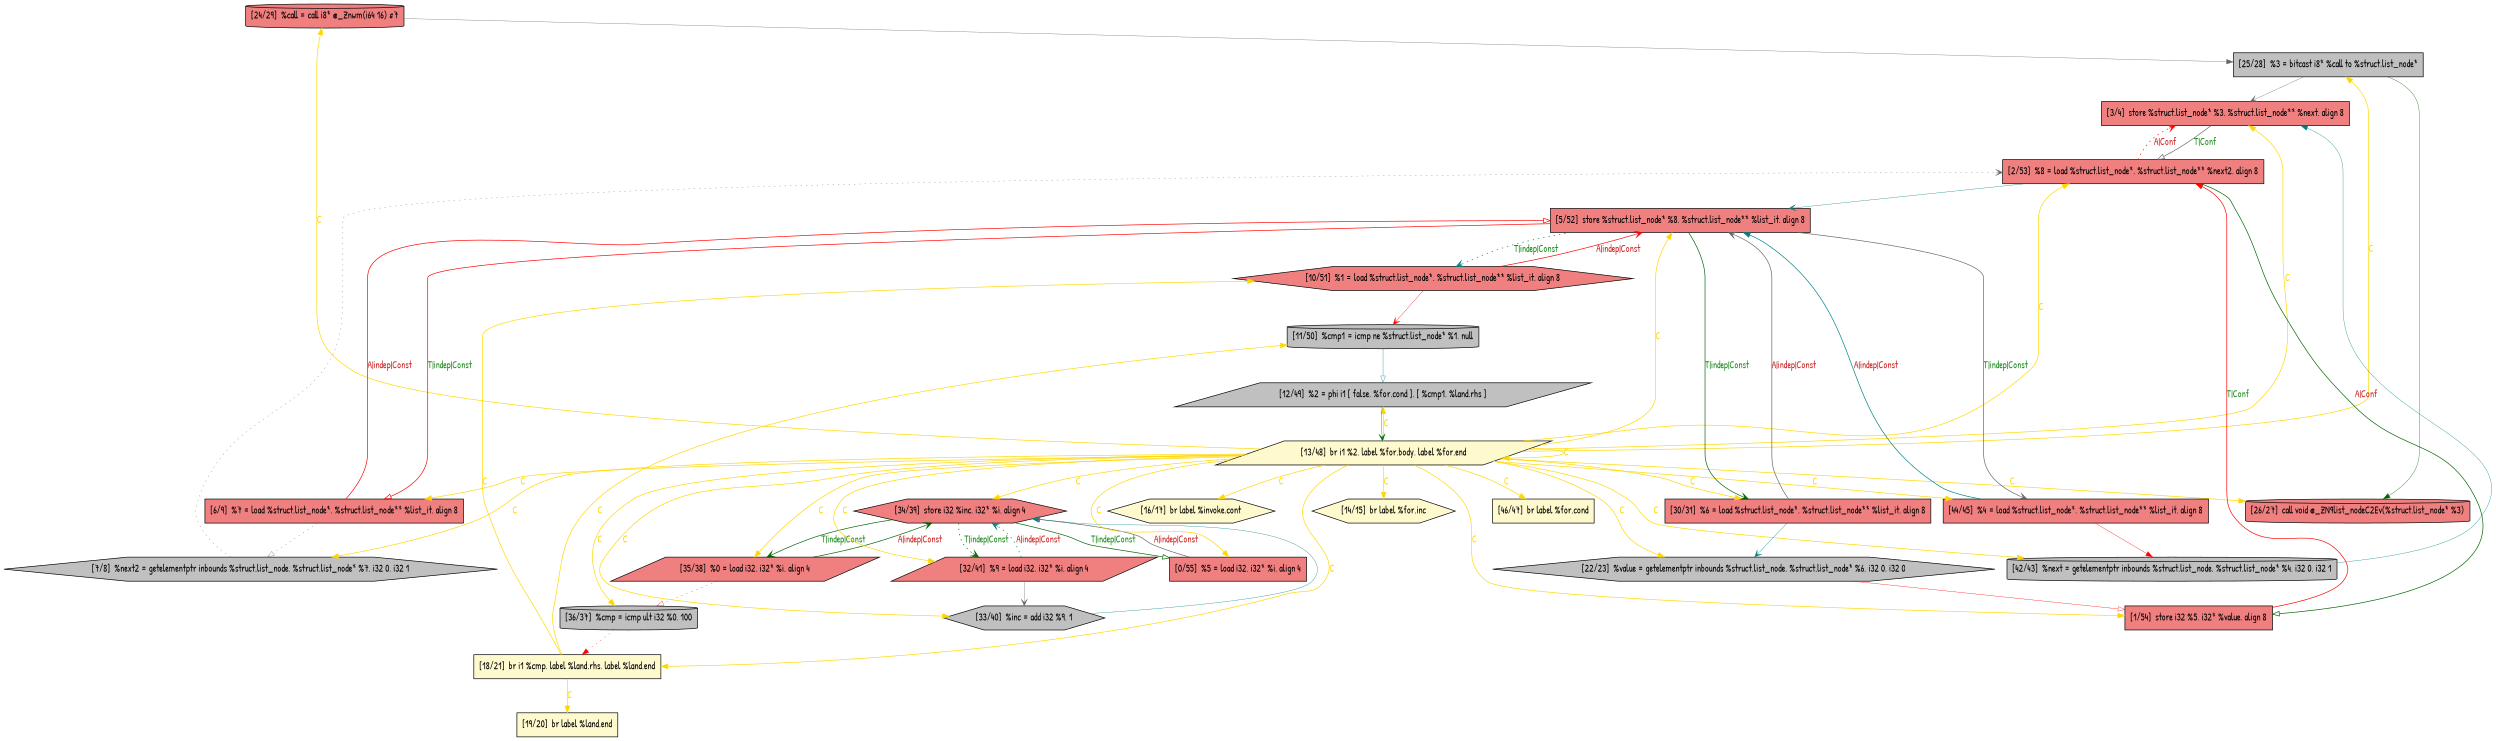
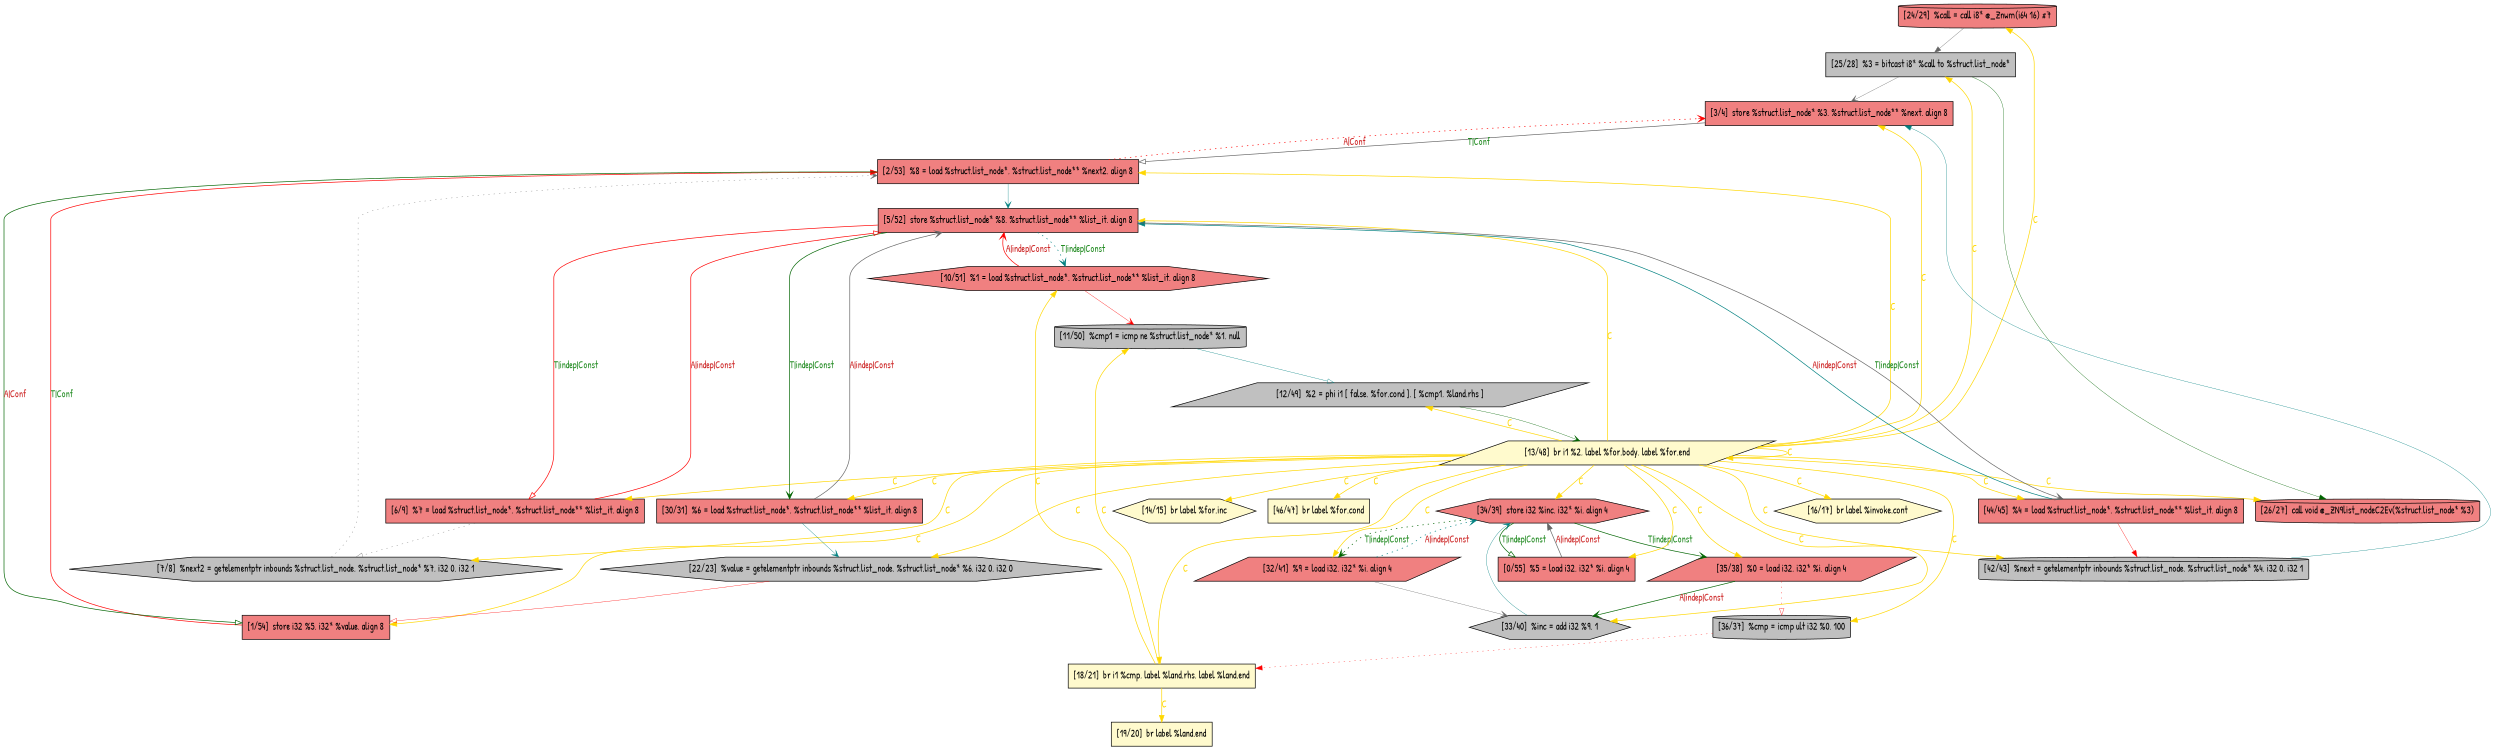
(873, 543) -> (1667, 598)
